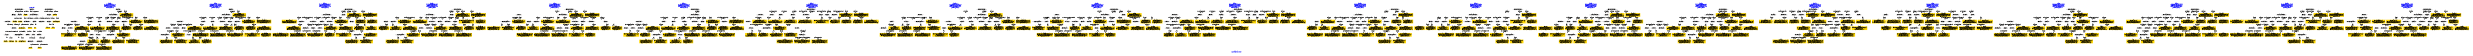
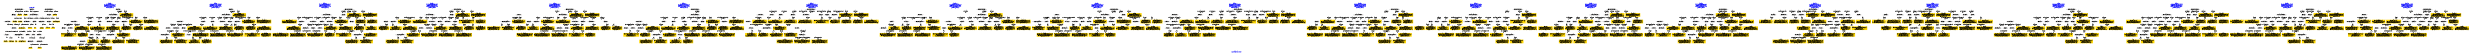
(20, 15) -> (20, 15)
none -> (42, 28)
